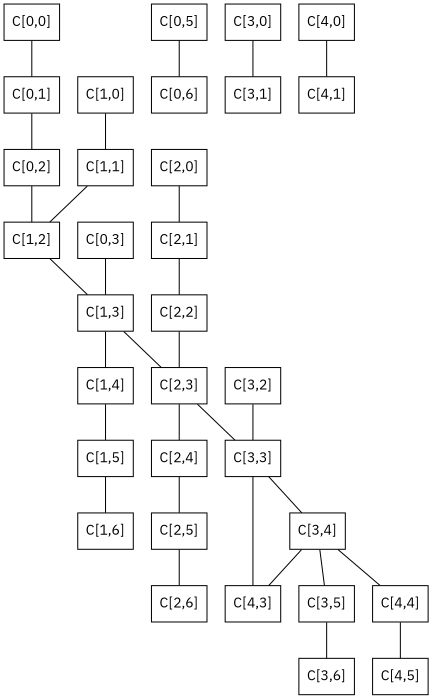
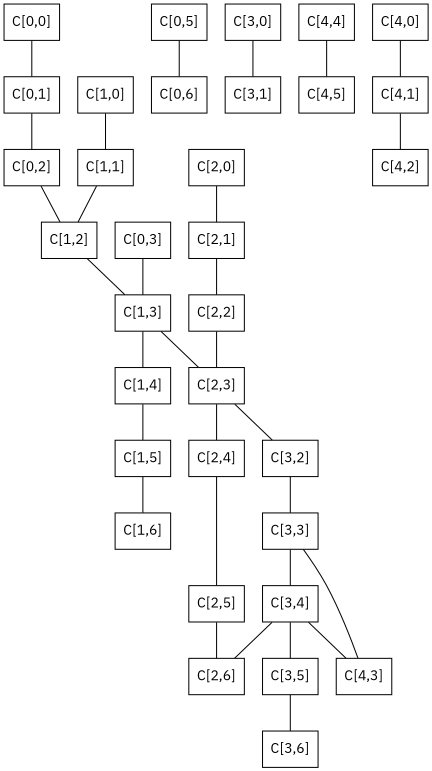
none -> (400, 168)
(216, 422) -> (254, 422)
(359, 568) -> (253, 640)
